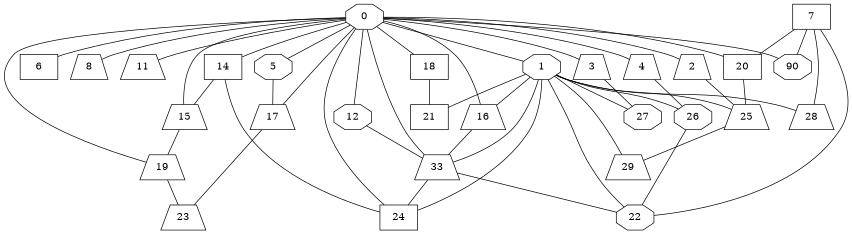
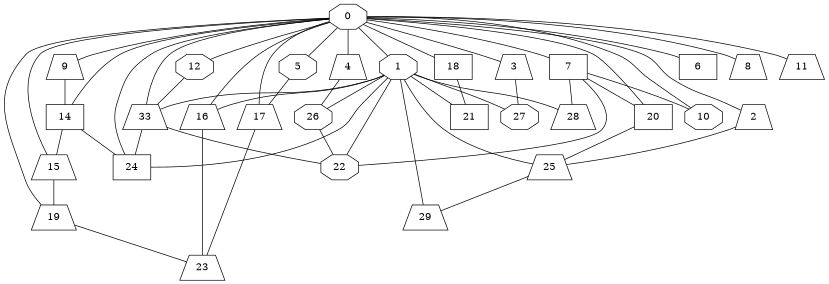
none -> (459, 35)
none -> (65, 67)
(793, 67) -> (704, 117)
(460, 142) -> (202, 192)
